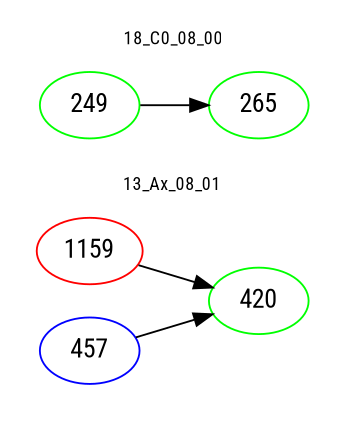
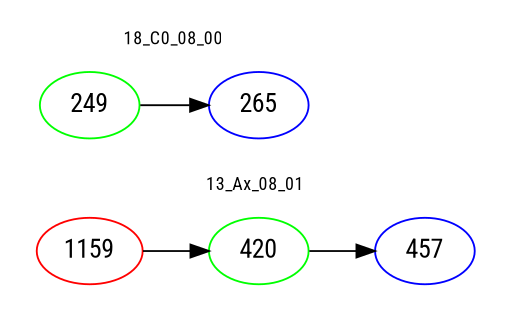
(259, 105) -> (259, 105)
(165, 329) -> (333, 251)
